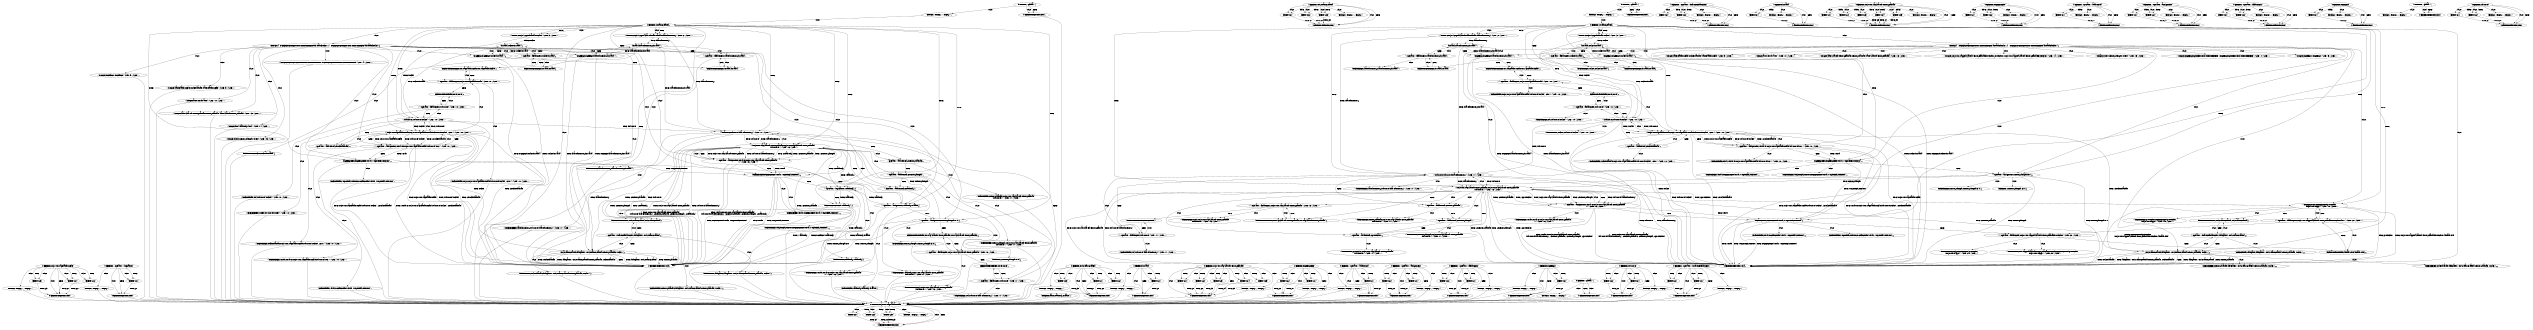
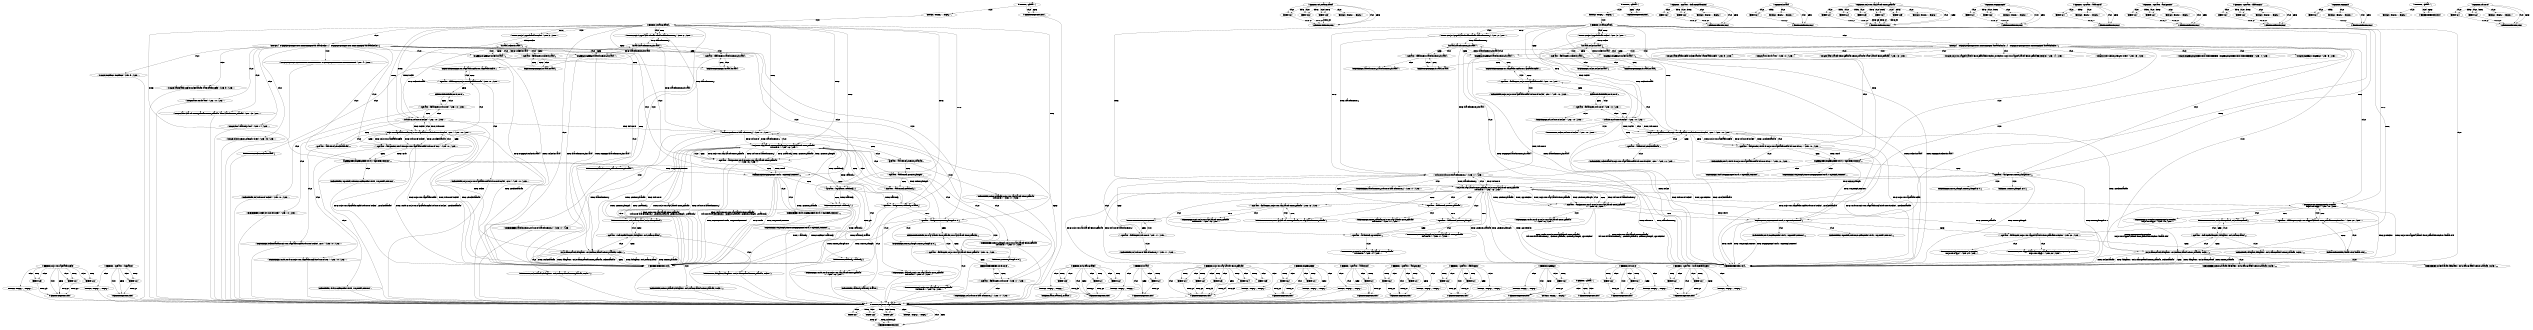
(869, 200) -> (872, 192)
(868, 221) -> (868, 221)
